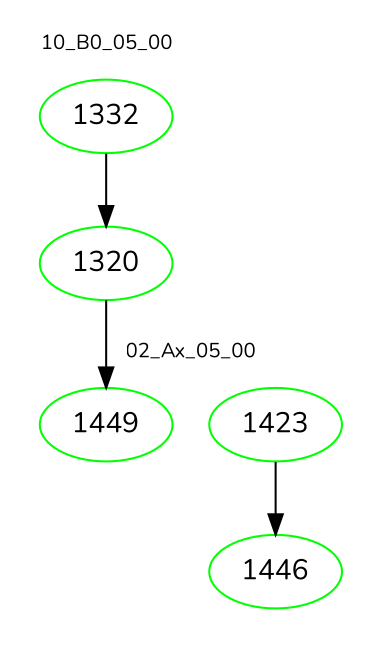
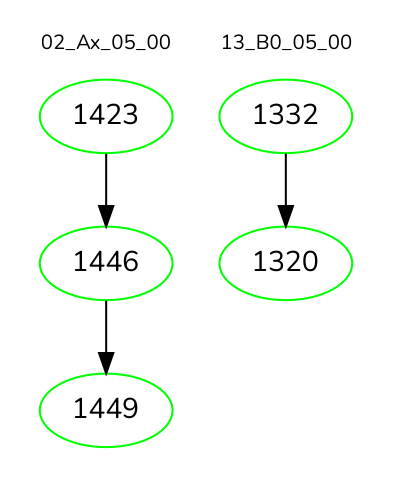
(107, 44) -> (287, 44)
(106, 345) -> (106, 327)
